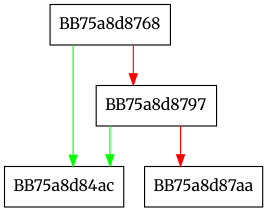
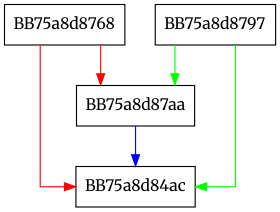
(133, 59) -> (101, 59)
(73, 100) -> (40, 128)
none -> (136, 140)
(181, 140) -> (175, 59)
